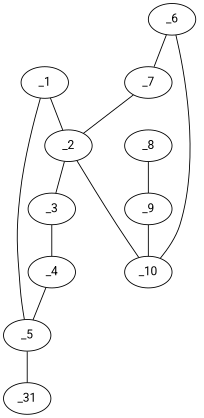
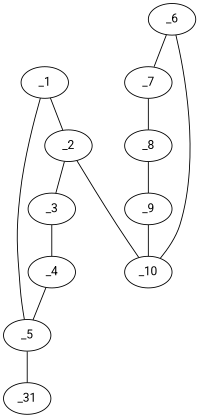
(108, 114) -> (148, 114)
